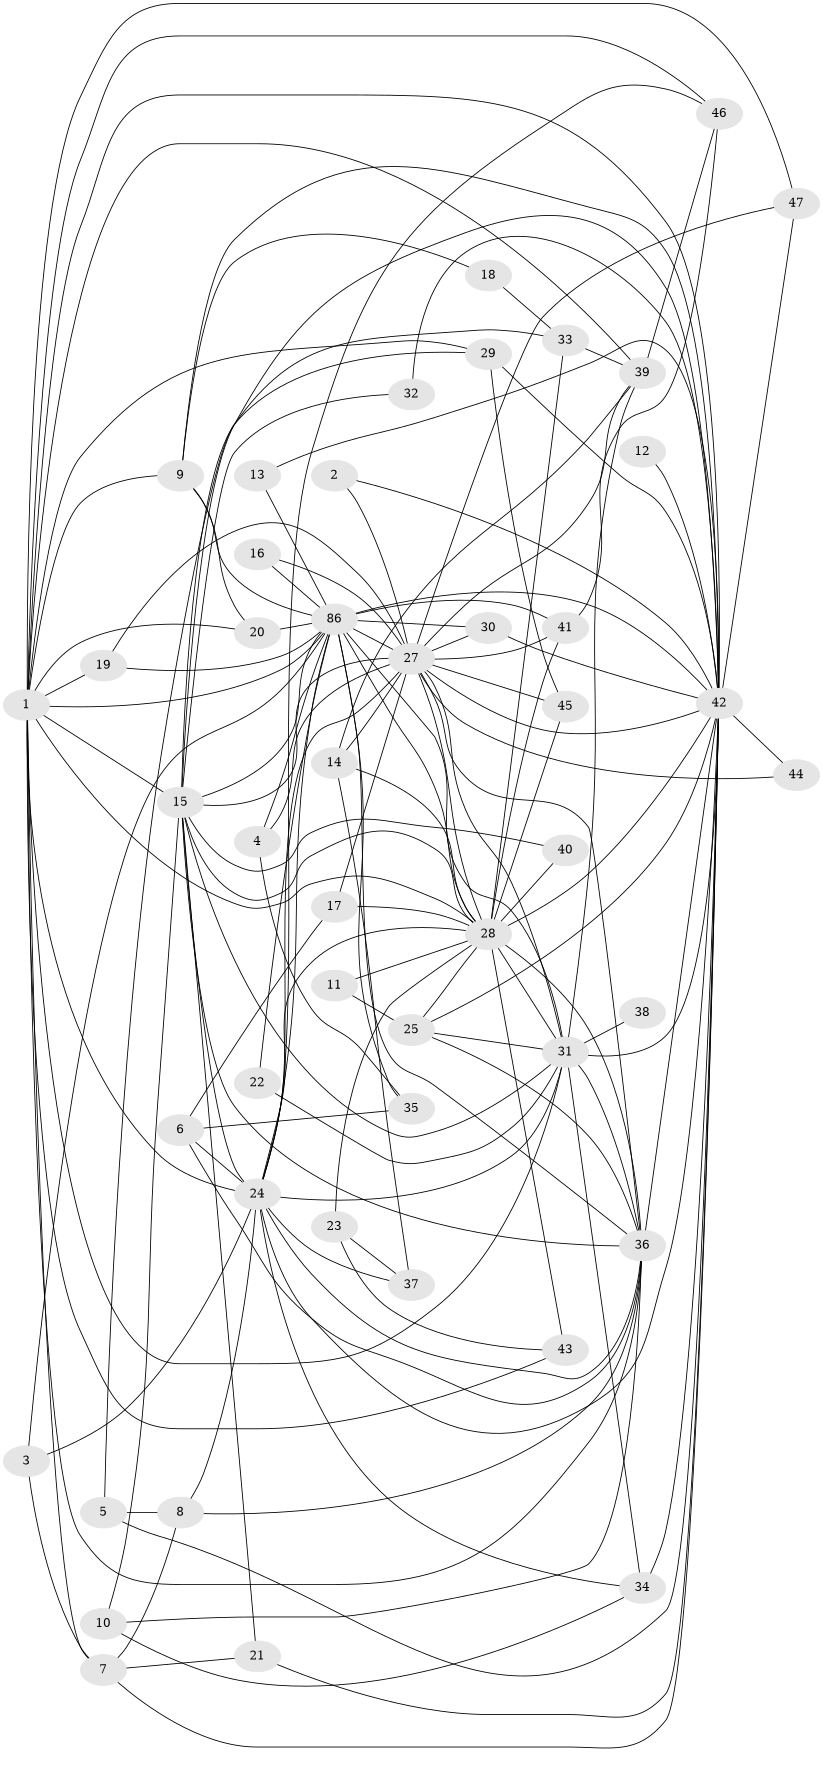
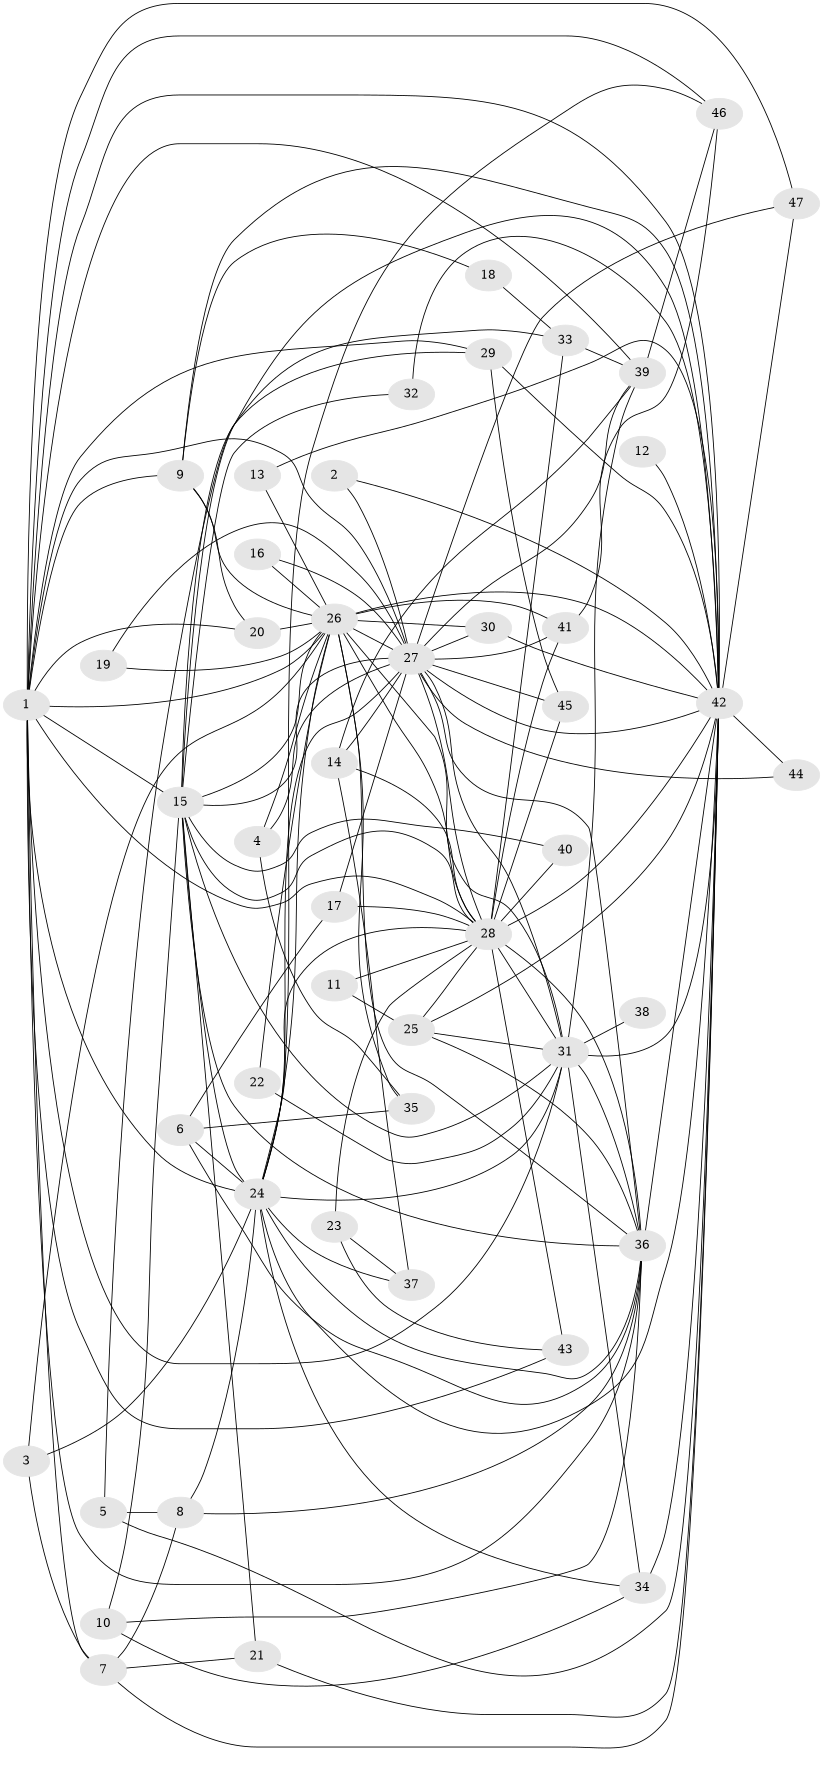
(335, 619) -> (335, 619)
(65, 685) -> (170, 450)
